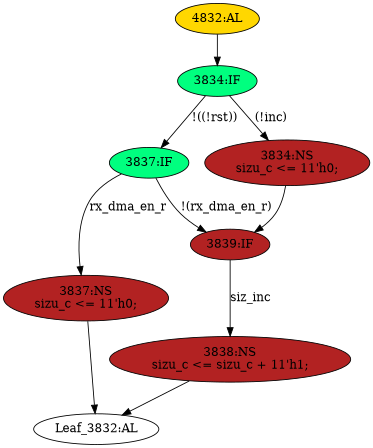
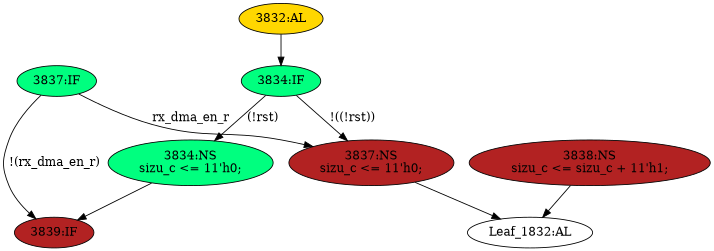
(217, 19) -> (281, 19)
(271, 118) -> (263, 118)
(186, 119) -> (319, 115)
(287, 163) -> (191, 163)
(230, 294) -> none
(96, 429) -> (530, 233)
